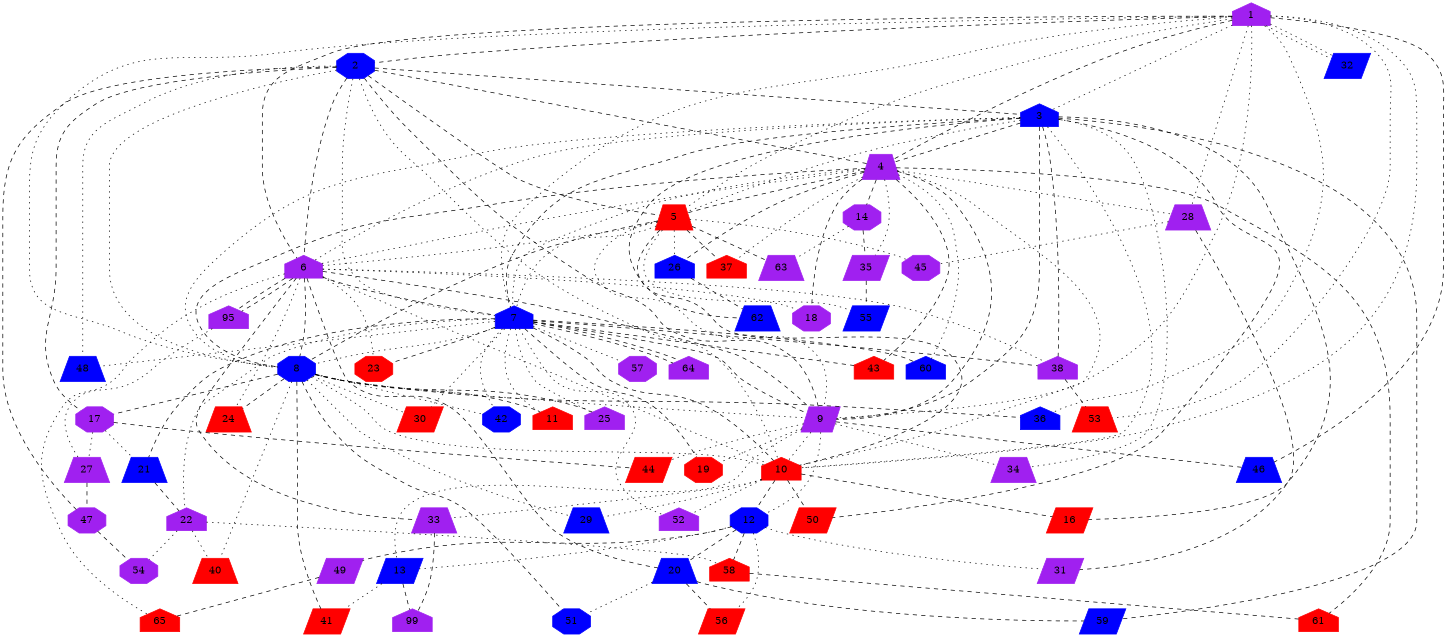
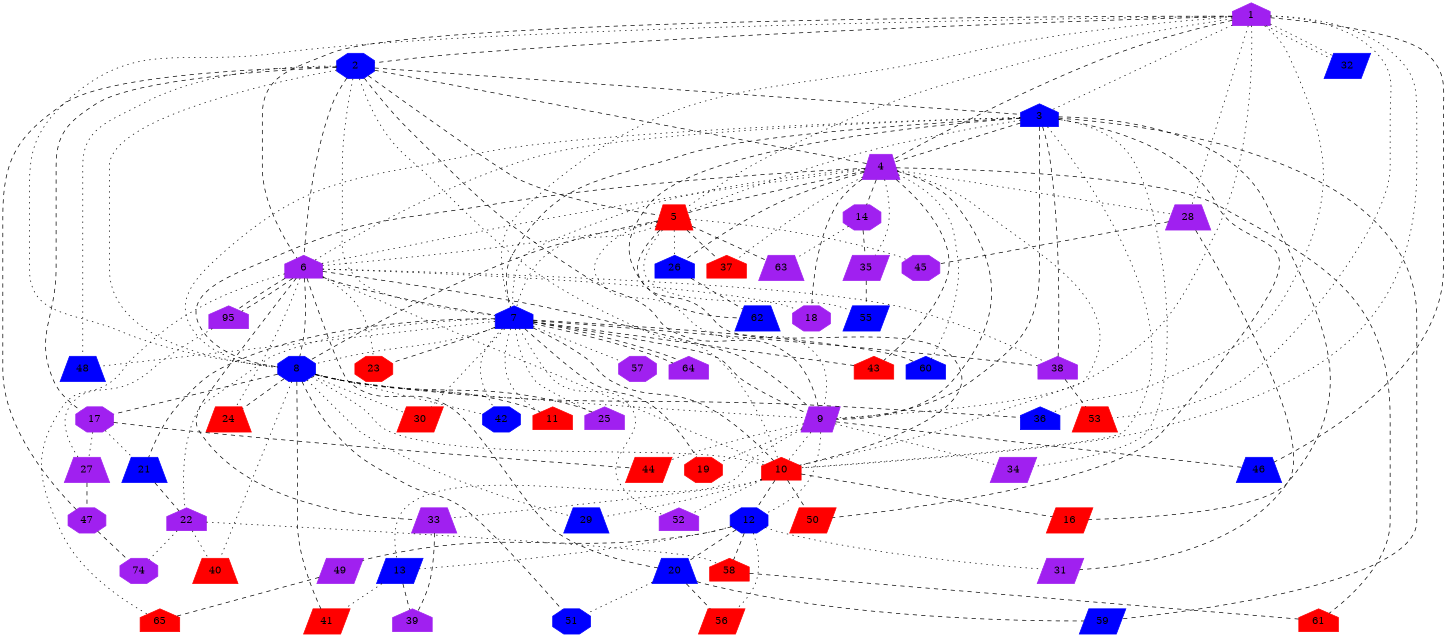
(1048, 244) -> (1048, 244)
(1014, 470) -> (1014, 470)
(139, 571) -> (139, 571)
(412, 621) -> (412, 621)
